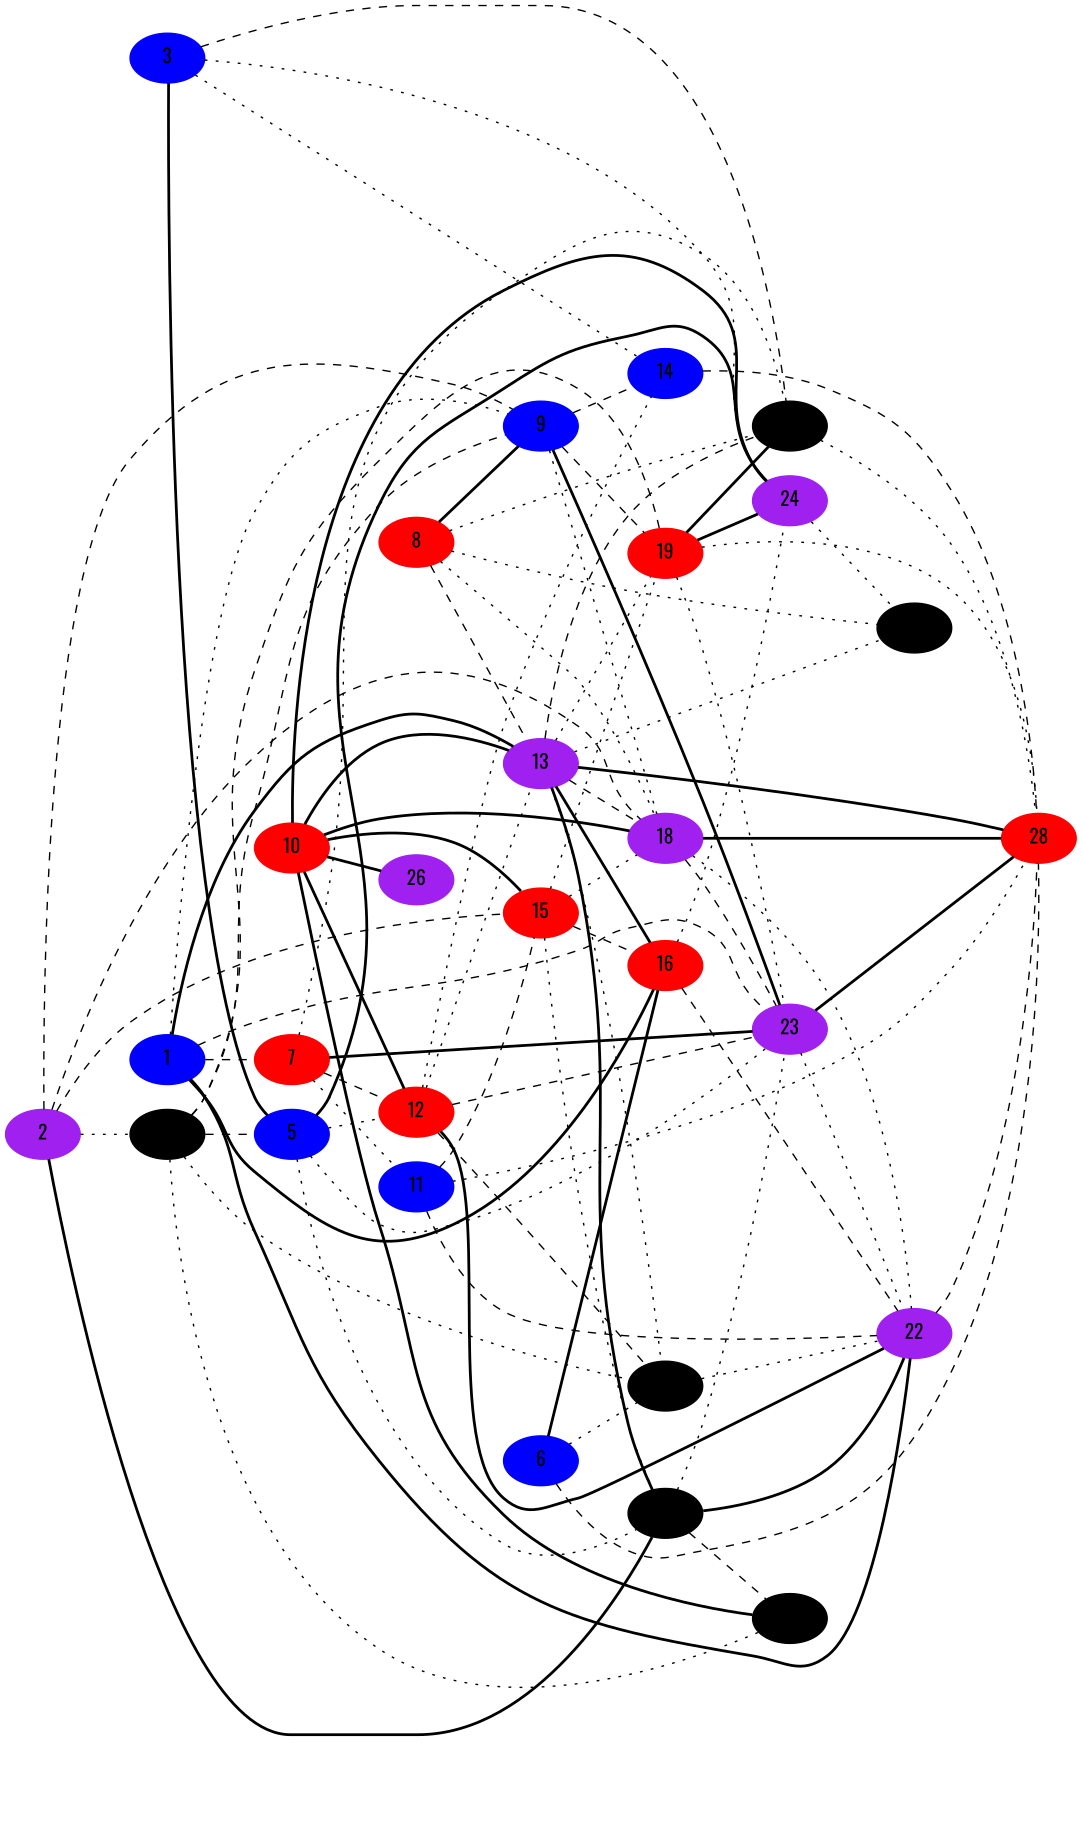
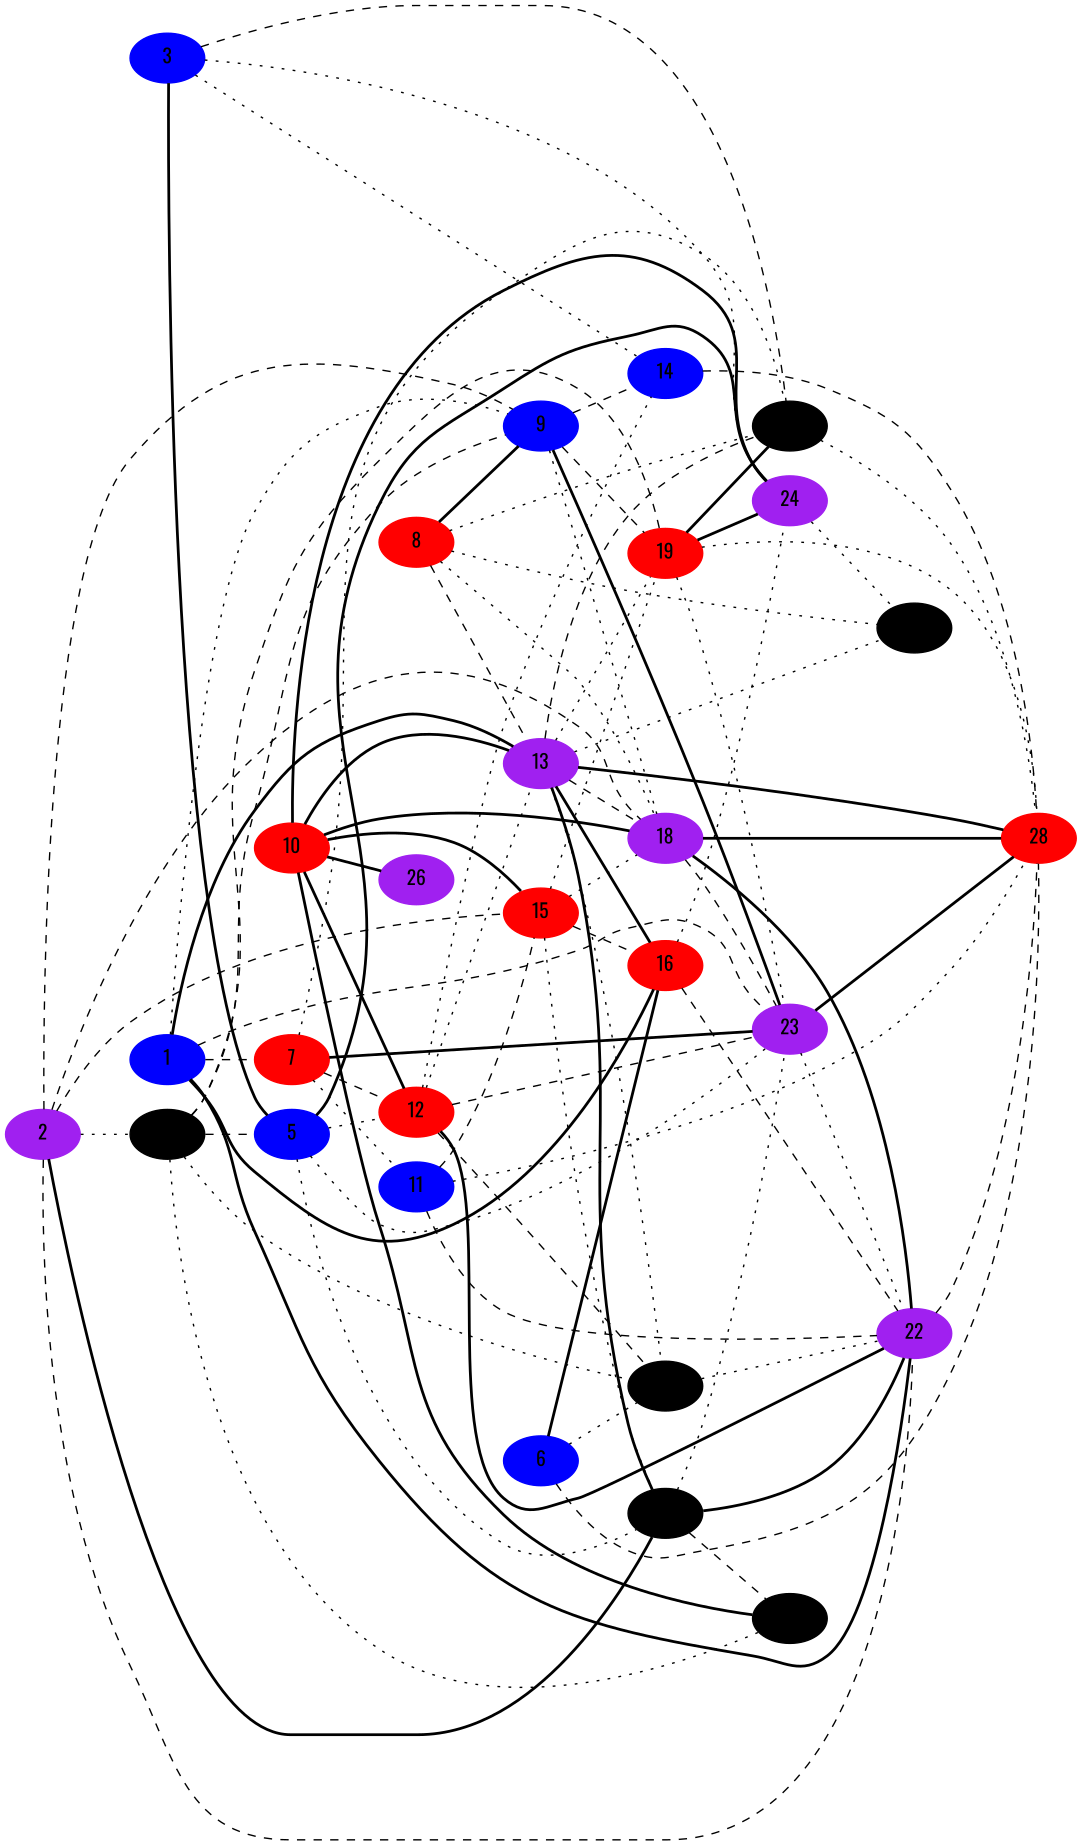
(852, 1042) -> (852, 1042)
none -> (387, 1840)
